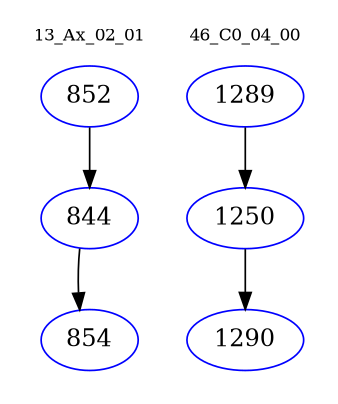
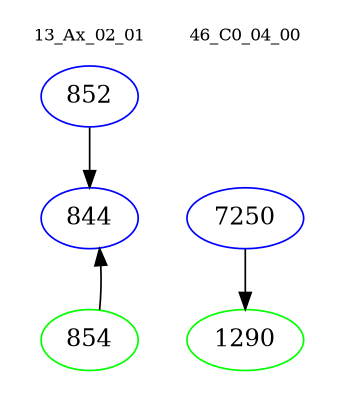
(245, 96) -> none
(245, 218) -> (245, 218)
(78, 271) -> (101, 288)
(90, 340) -> (90, 340)
(245, 340) -> (245, 340)
